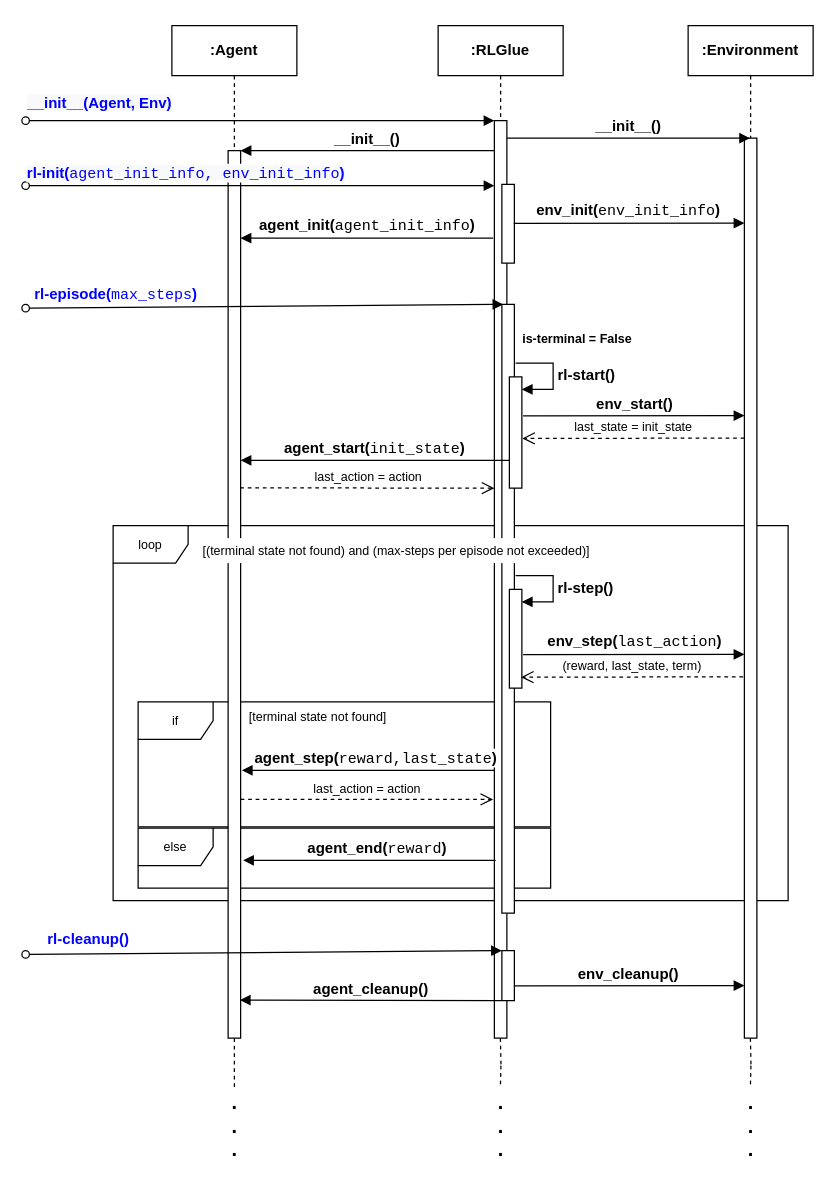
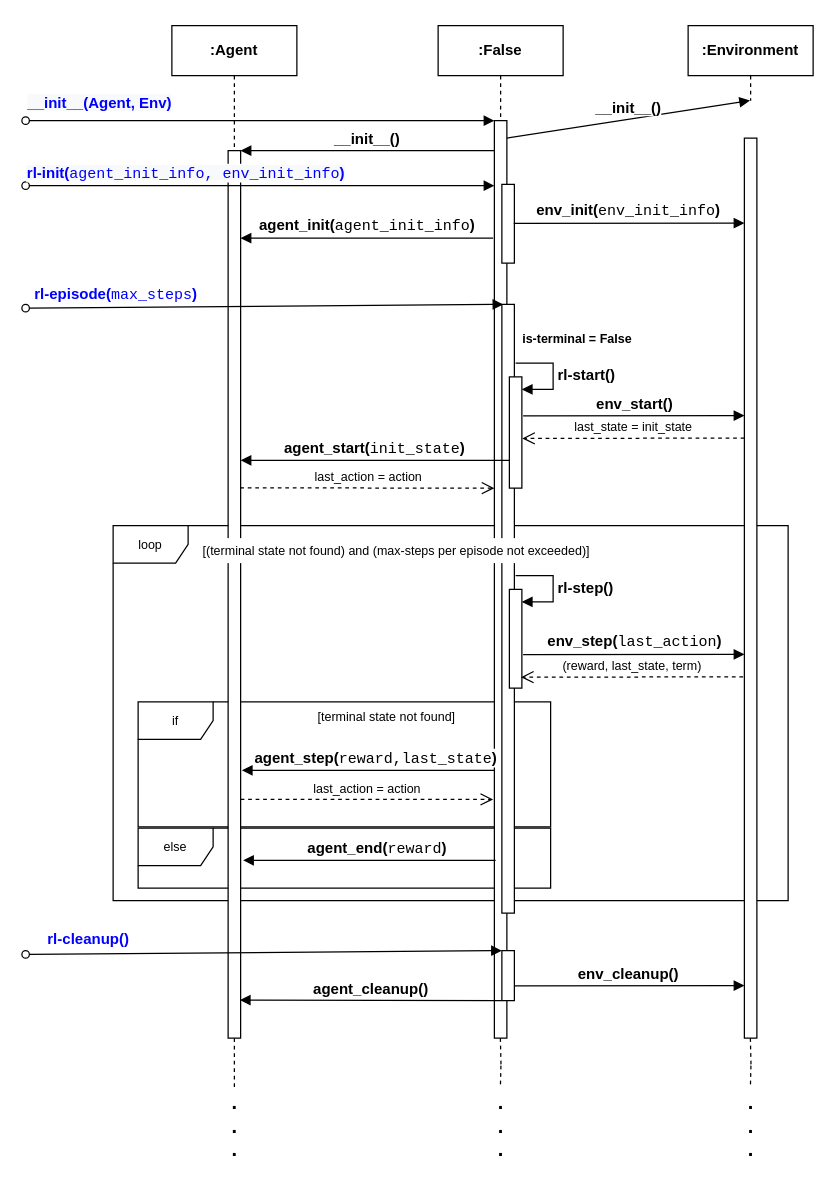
(501, 51) -> (501, 51)
(751, 82) -> (751, 63)
(328, 717) -> (397, 717)
